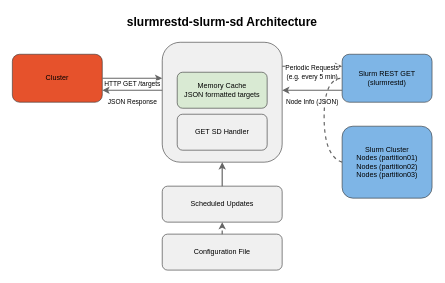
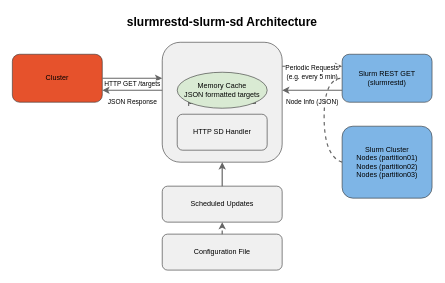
(222, 90) -> (222, 90)
(222, 132) -> (222, 132)
